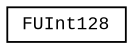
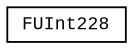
(67, 25) -> (67, 25)
